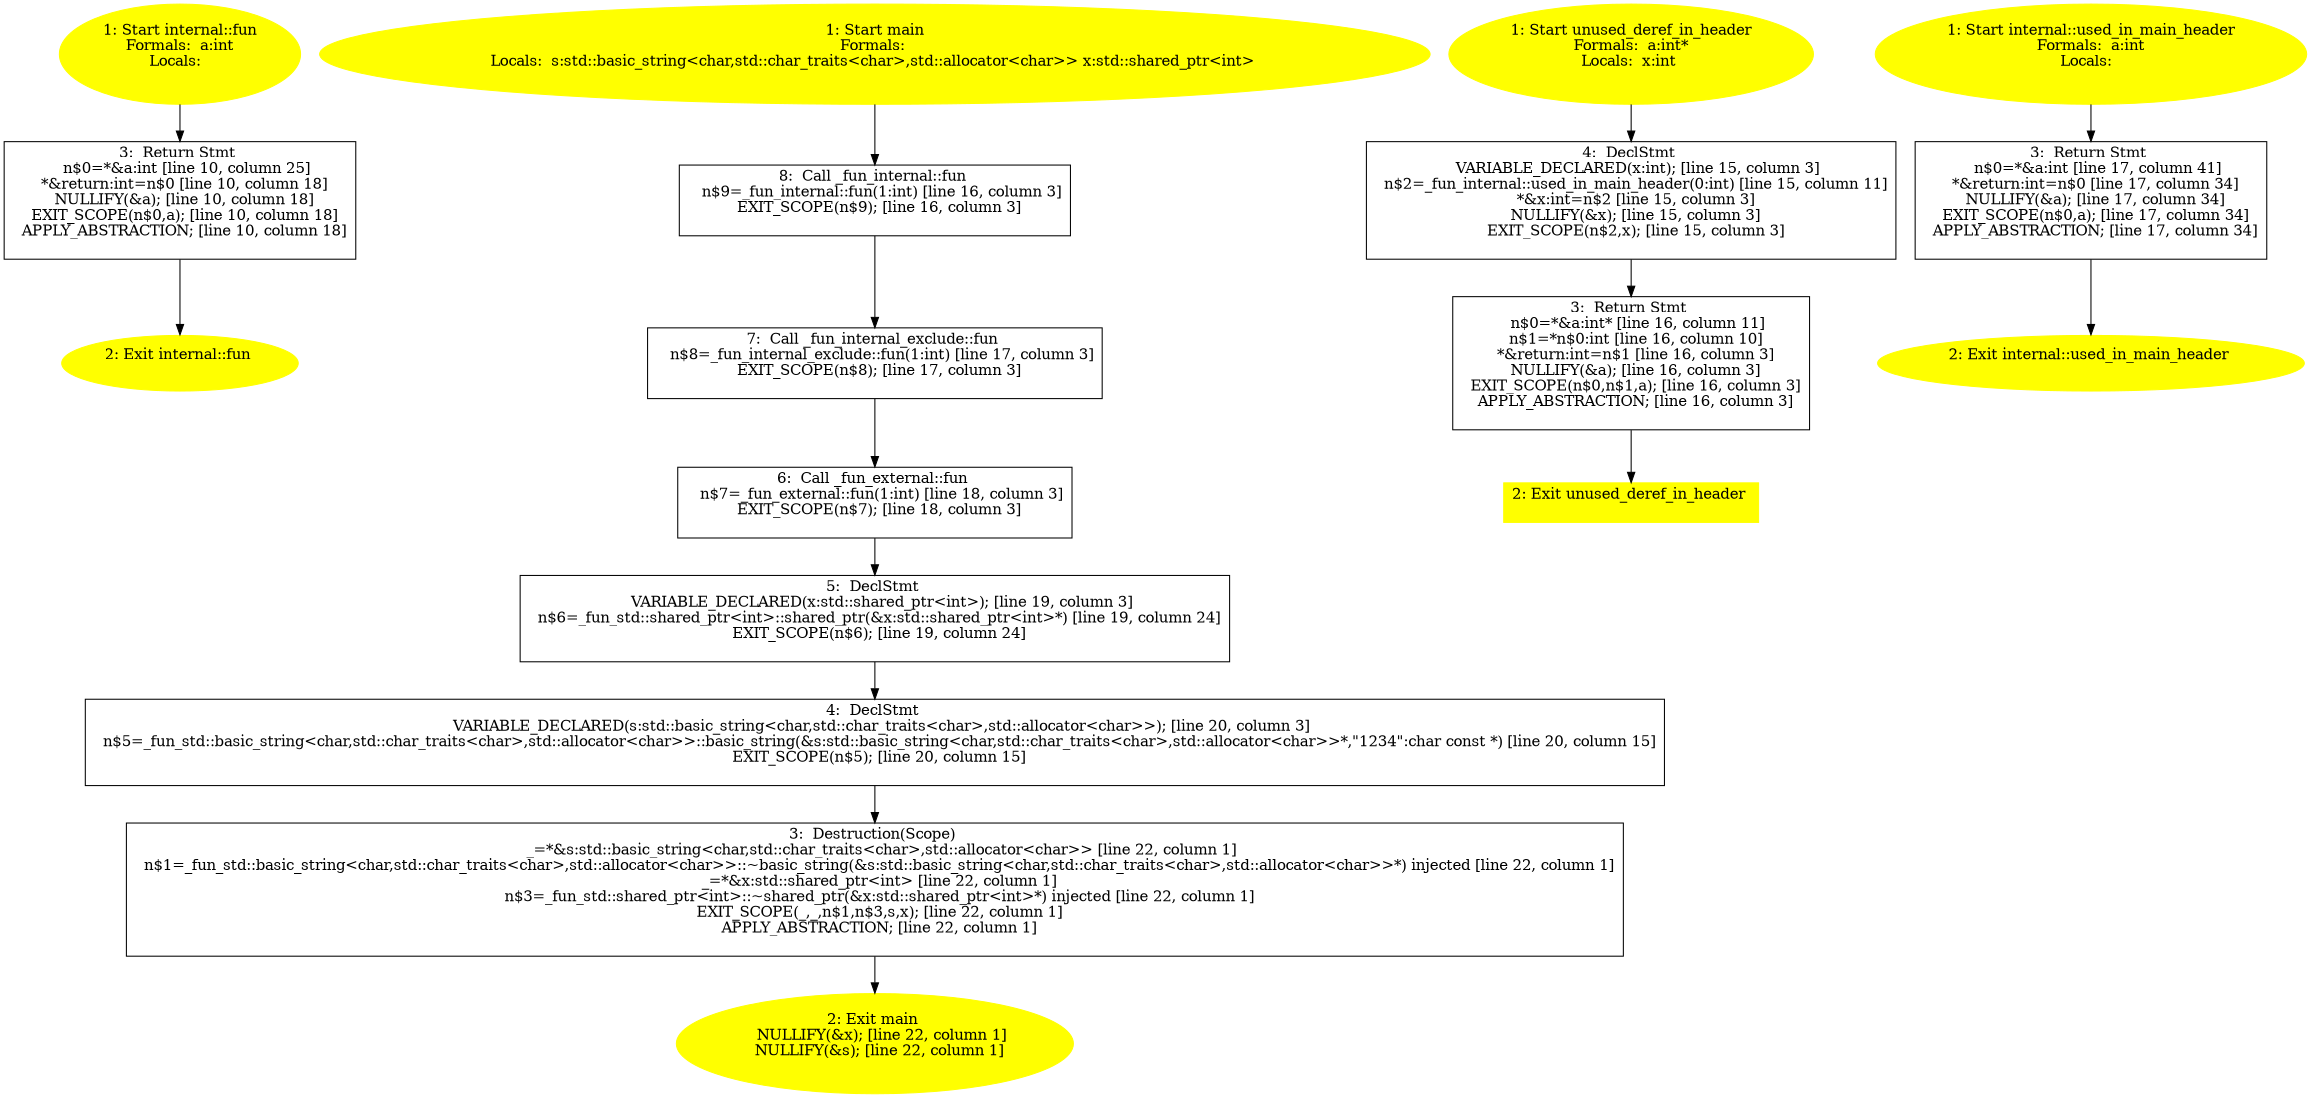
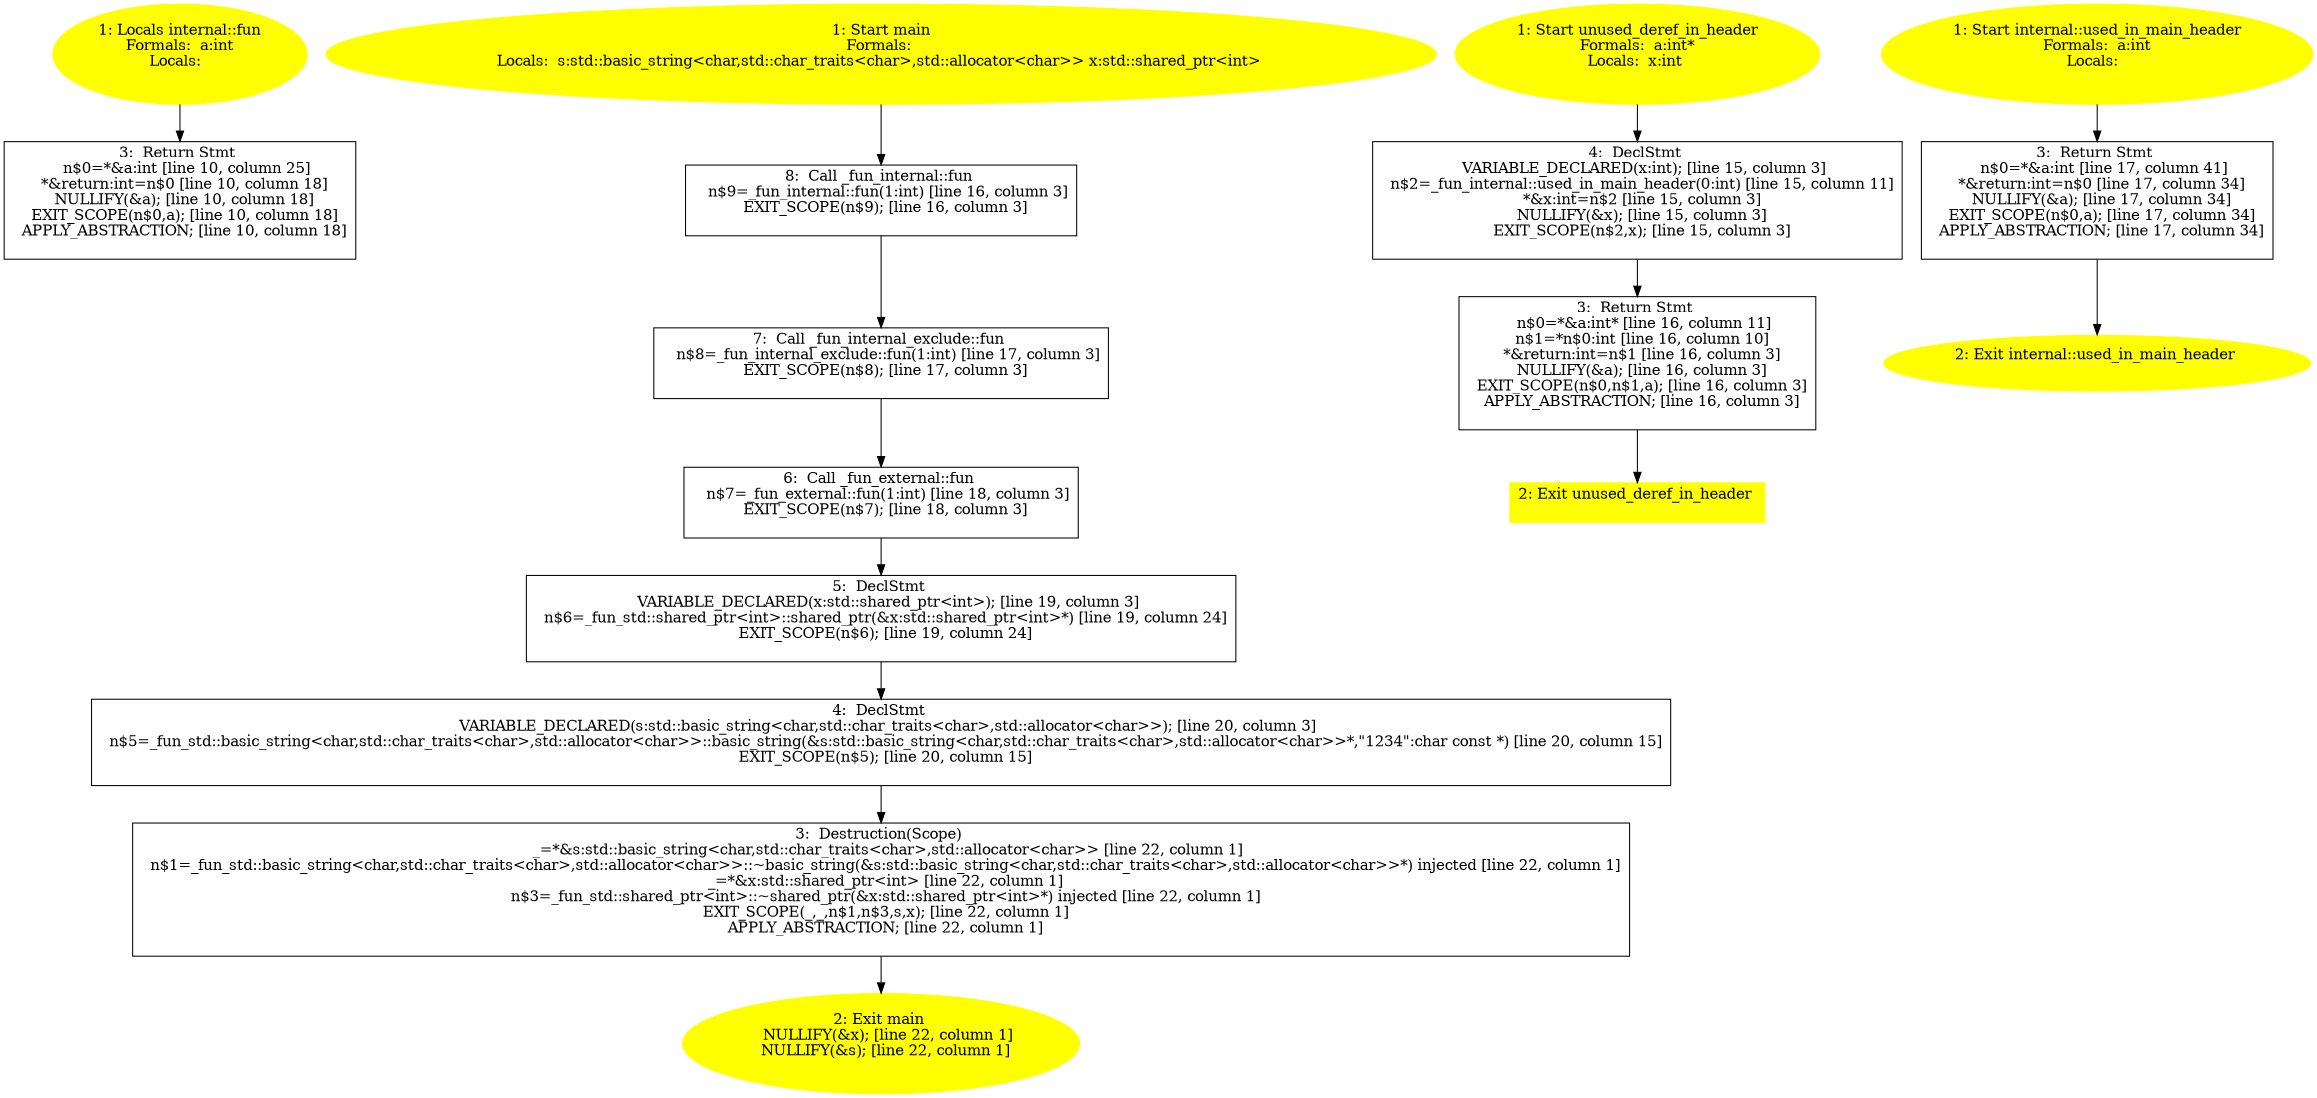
(180, 54) -> (180, 54)
(180, 363) -> none
